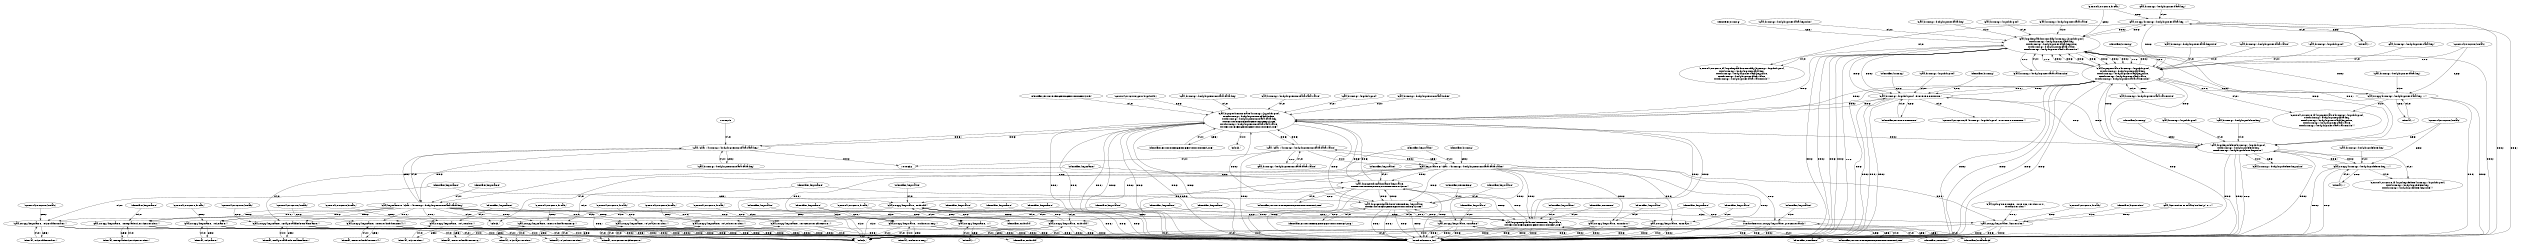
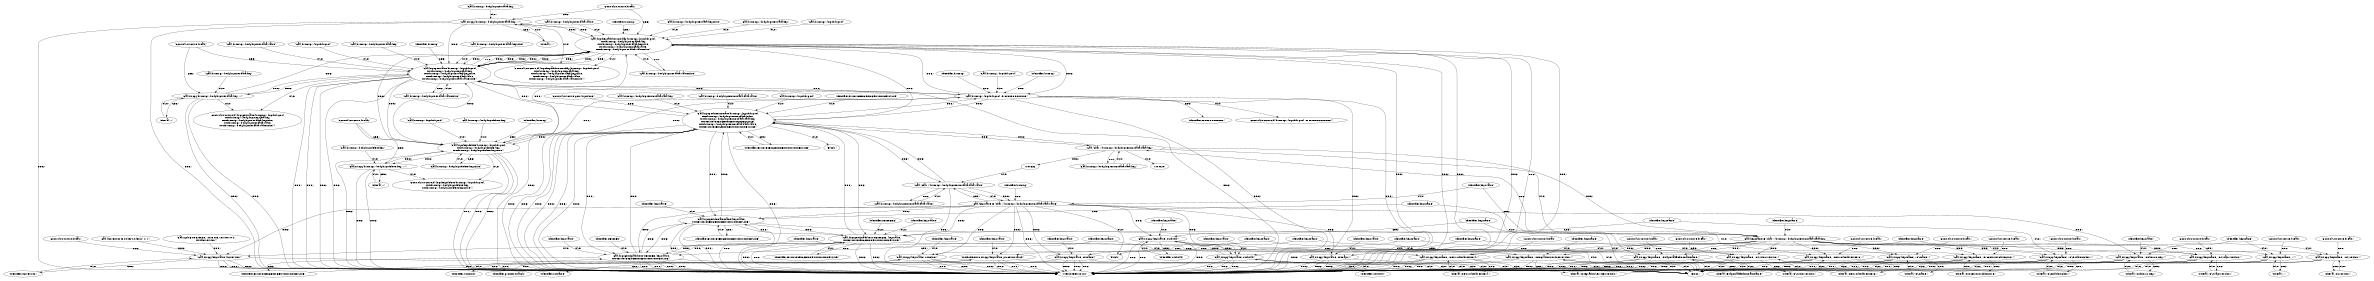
(1136, 96) -> (574, 96)
(1424, 96) -> none
(1898, 108) -> none
(726, 133) -> (1139, 157)
(1099, 161) -> (993, 175)
(2188, 205) -> (125, 239)
(1637, 229) -> none
(1977, 240) -> (509, 274)
none -> (119, 266)
